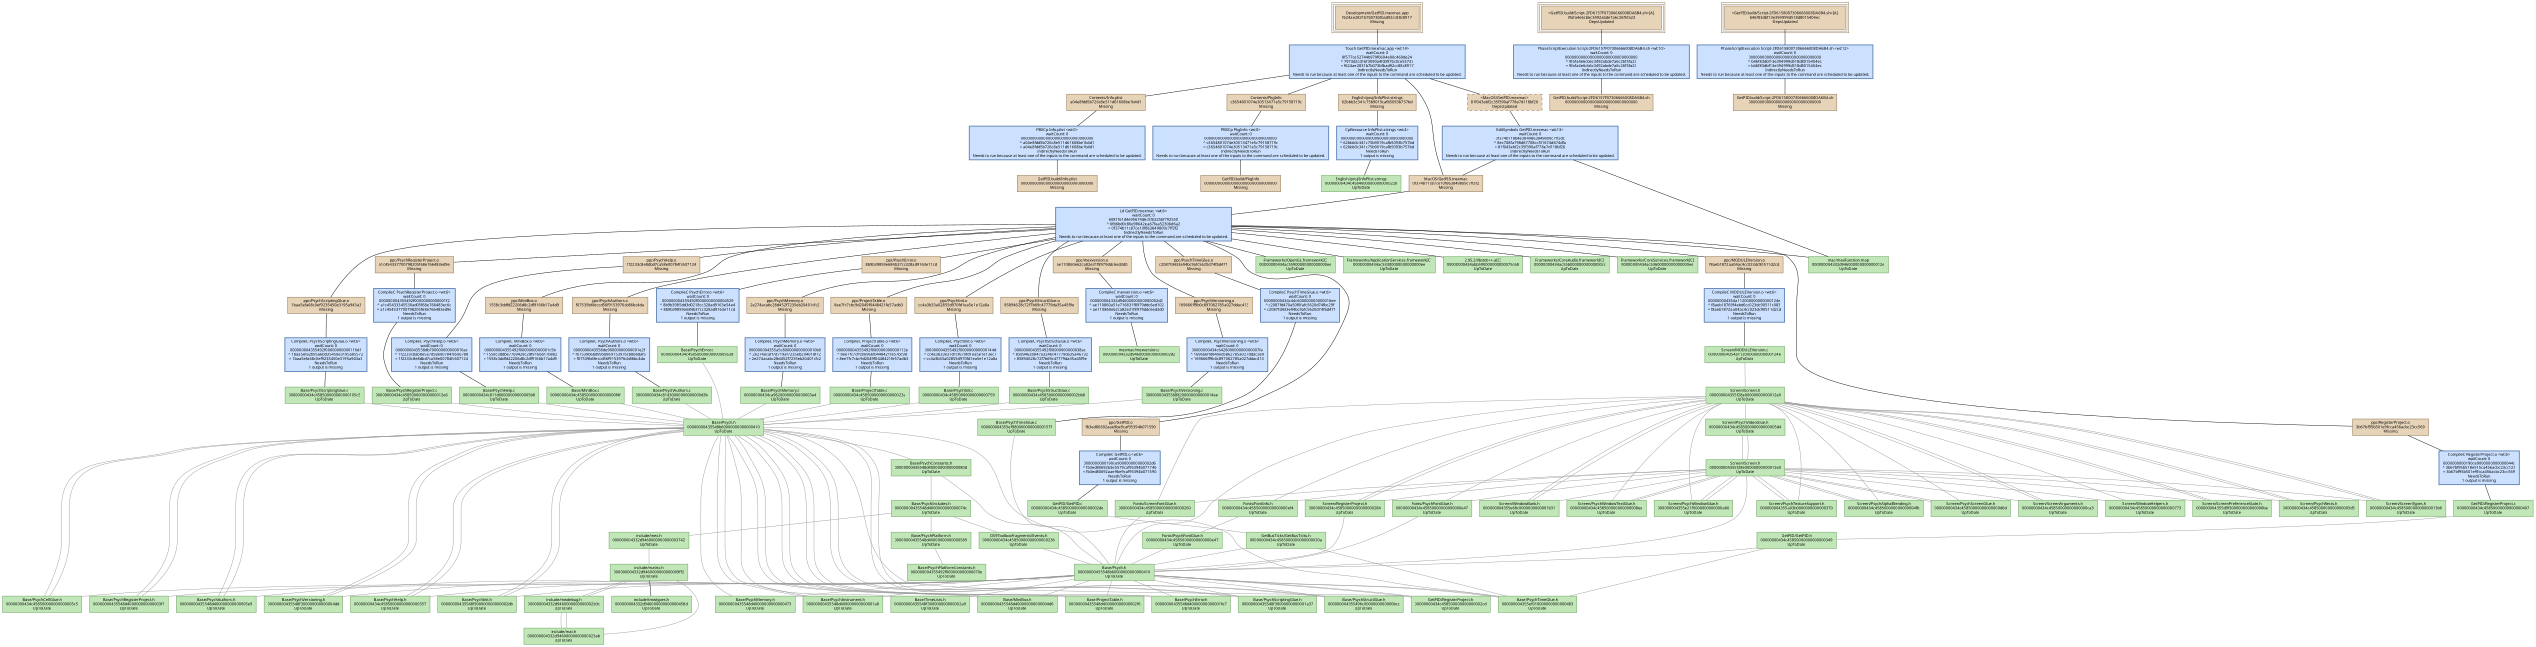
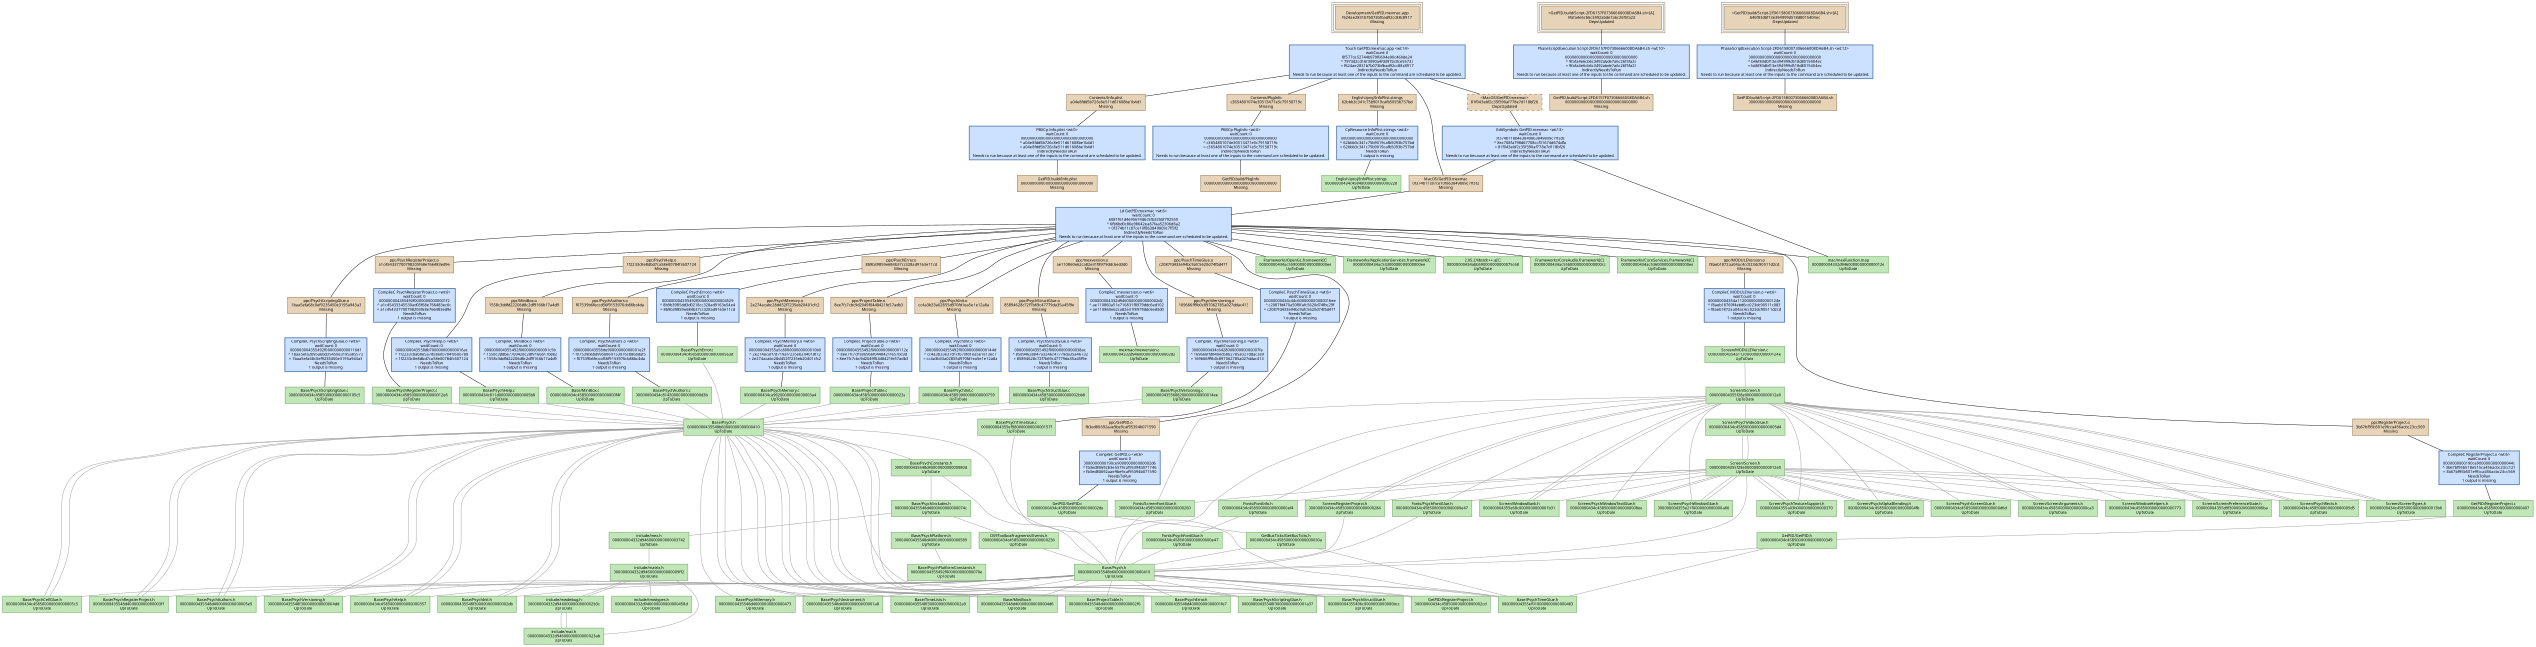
(650, 589) -> (650, 589)
